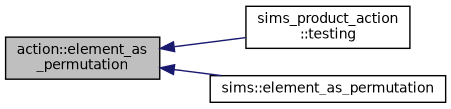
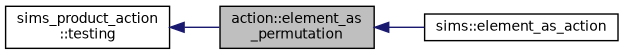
(210, 42) -> (202, 27)
(328, 89) -> (521, 27)
